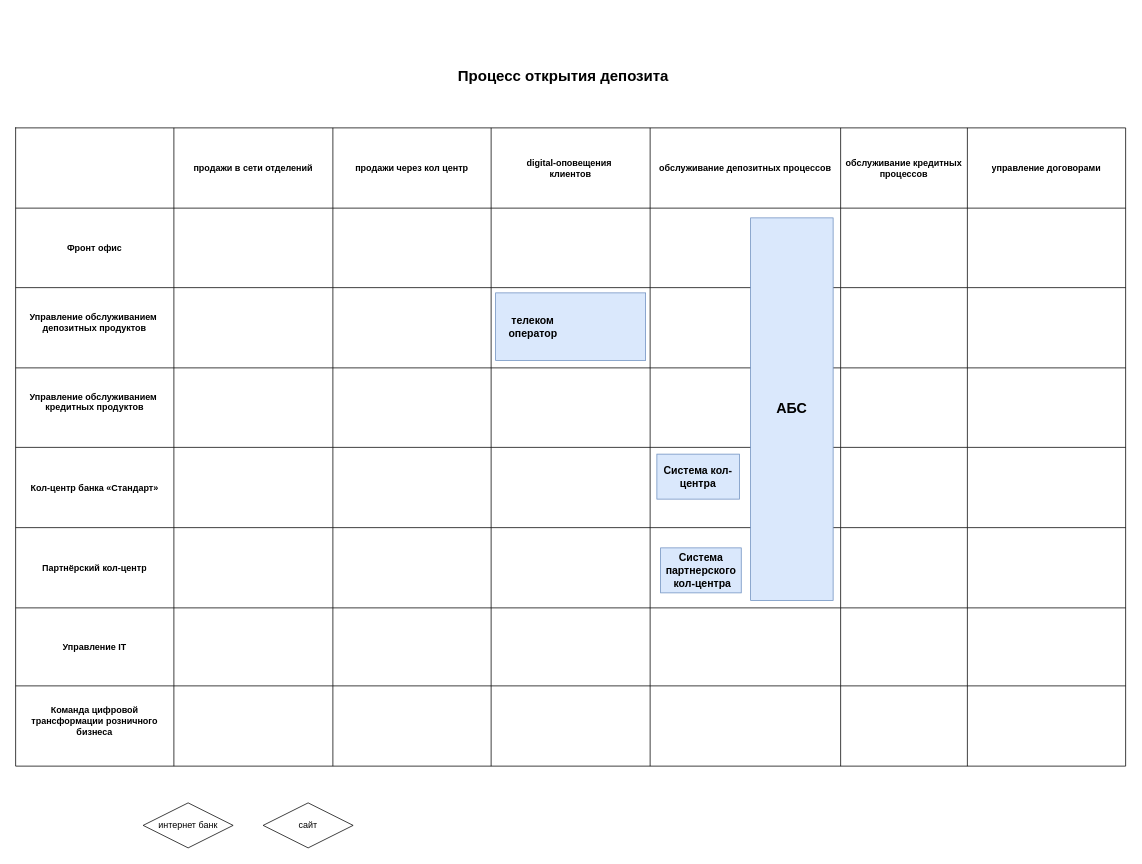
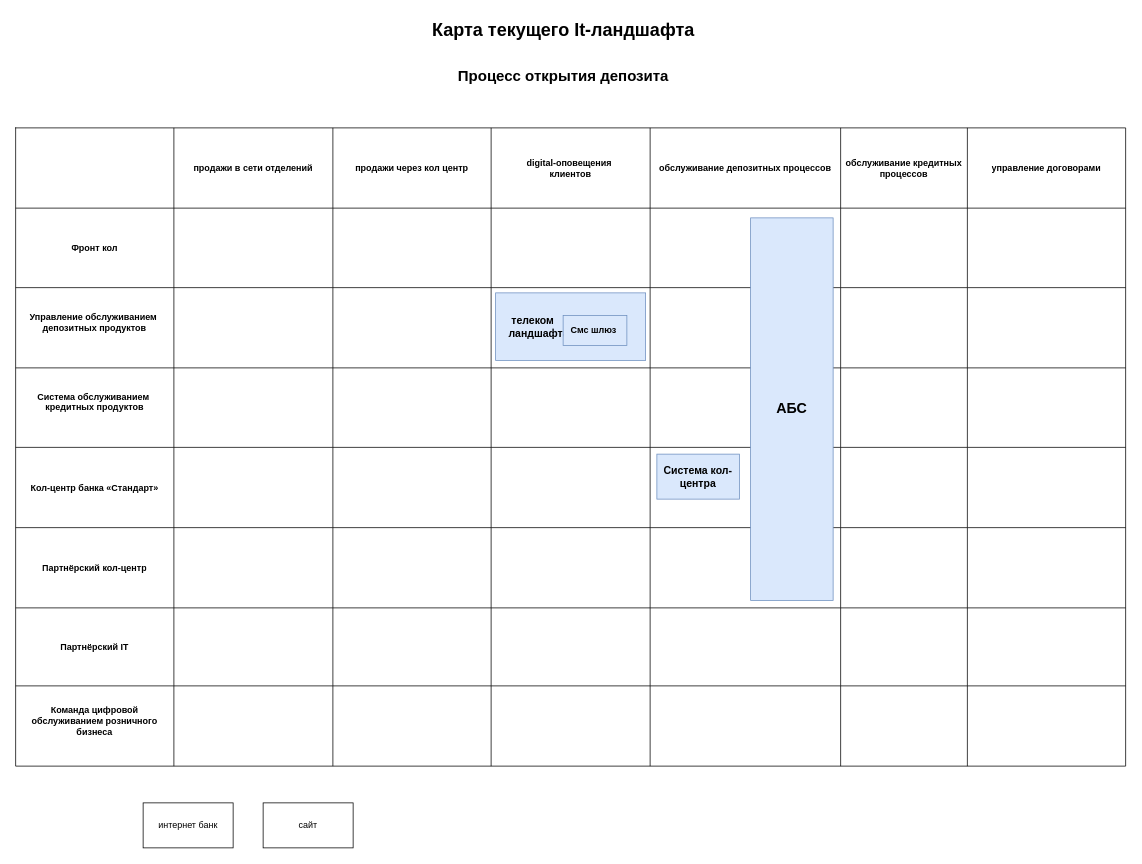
none -> (563, 30)
(95, 248) -> (95, 248)
(517, 327) -> (520, 327)
none -> (595, 330)
(95, 408) -> (95, 408)
(701, 570) -> none
(95, 647) -> (95, 647)
(95, 726) -> (95, 726)
(188, 825) -> (188, 825)
(308, 825) -> (308, 825)
